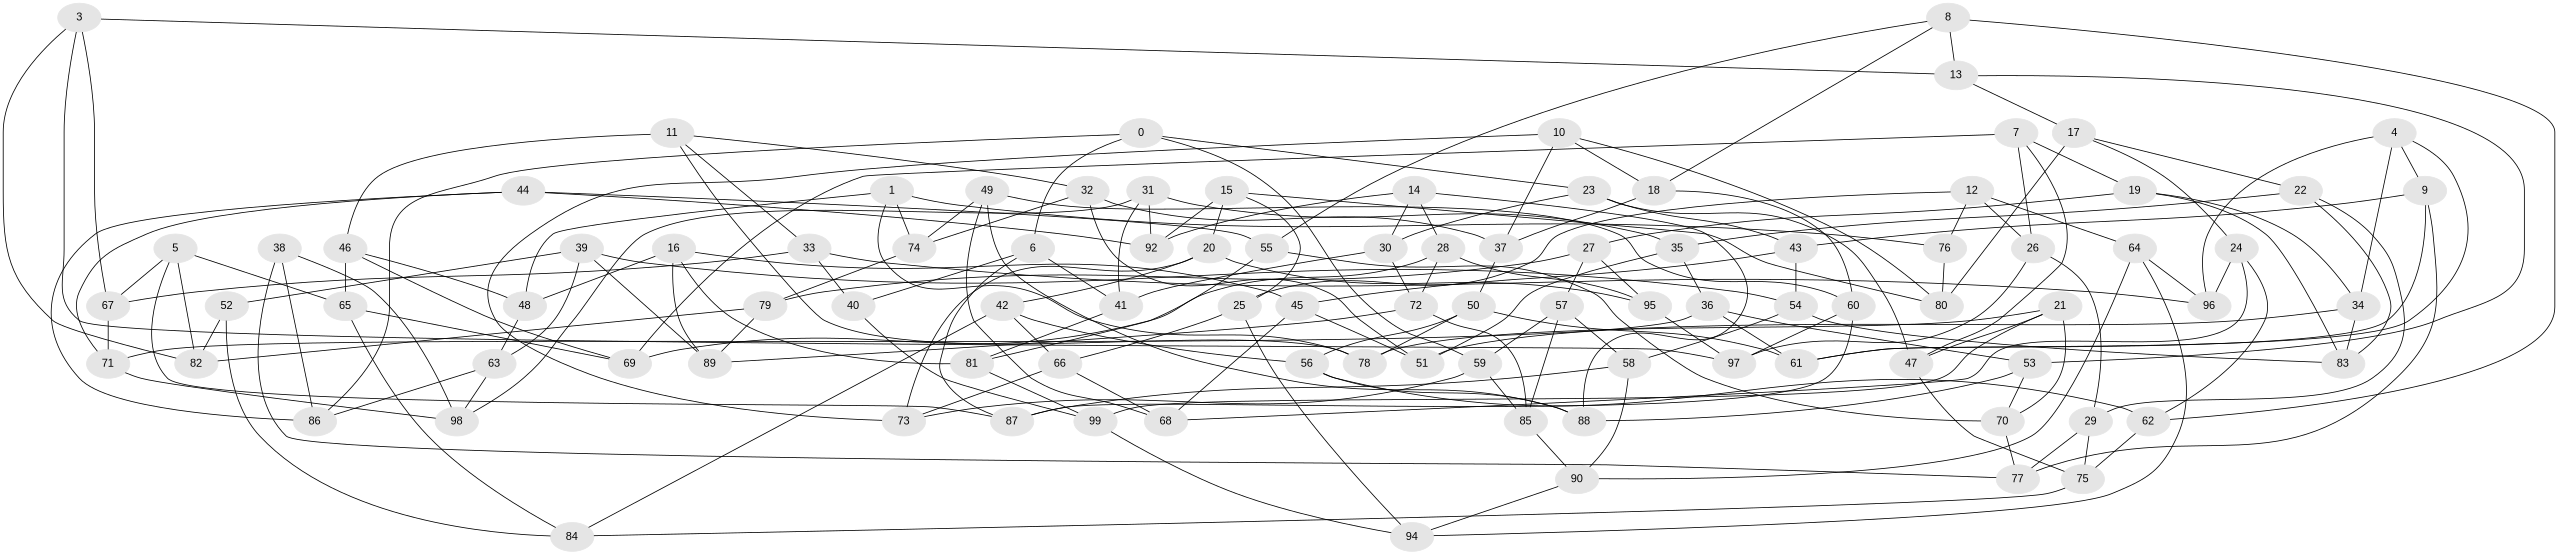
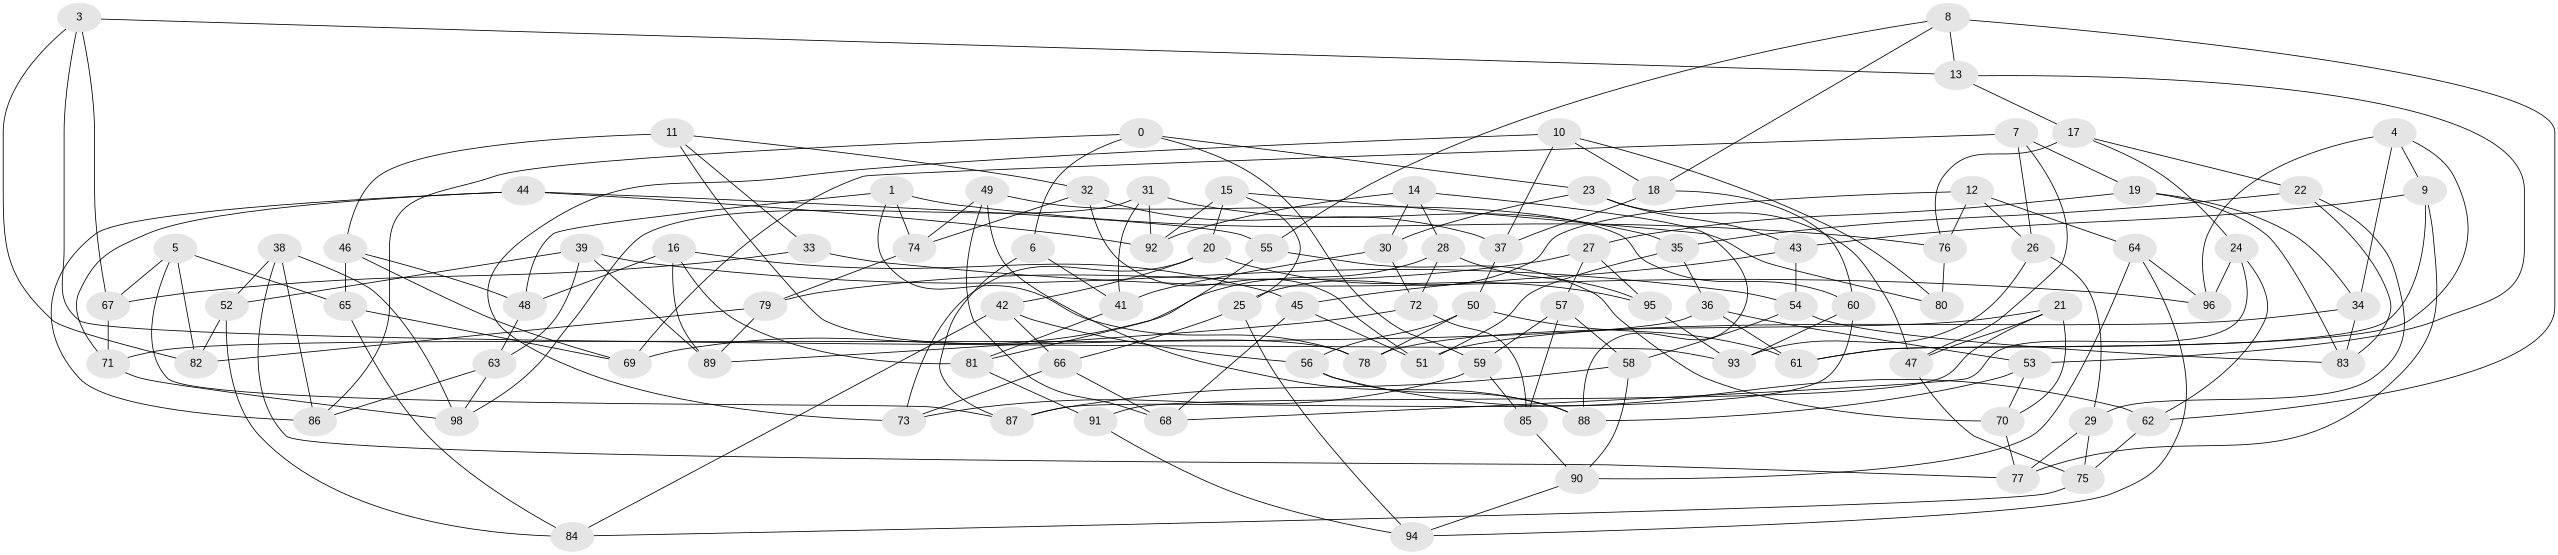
(1997, 234) -> (1968, 158)
none -> (251, 280)
(853, 306) -> none
(1734, 364) -> (1734, 364)
(1095, 422) -> (1095, 422)
